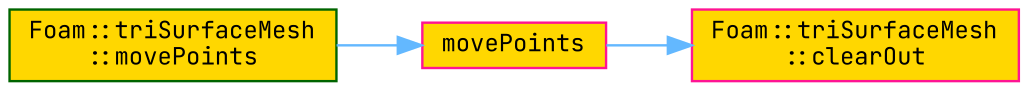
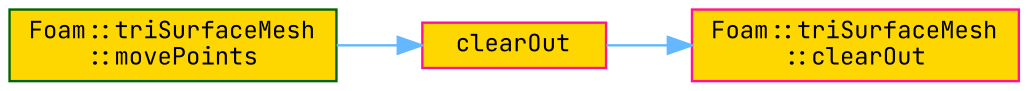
(514, 45) -> (514, 45)
